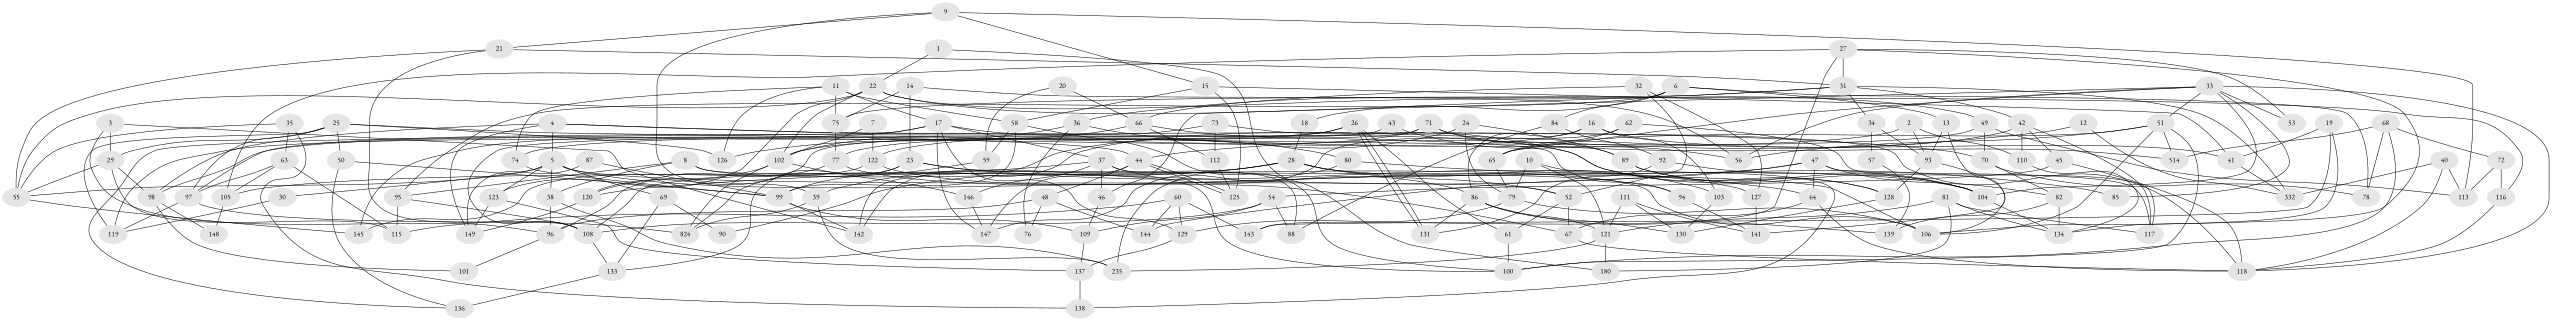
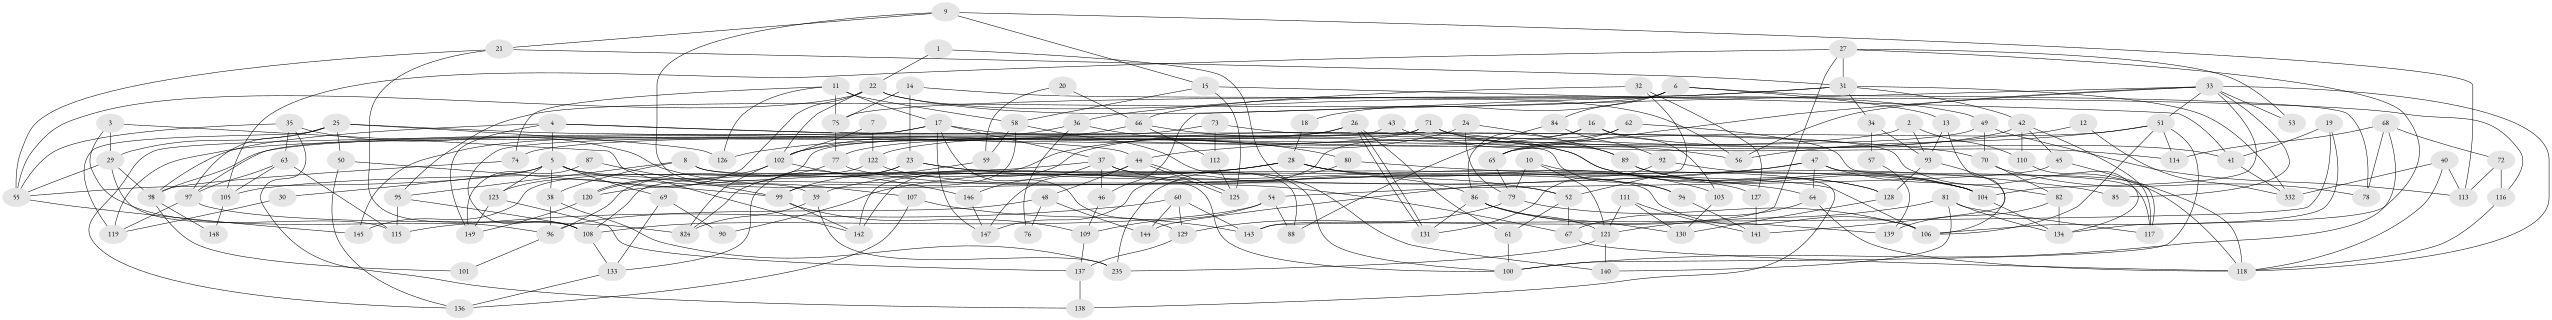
(2174, 160) -> (2174, 160)
(645, 184) -> (331, 173)
none -> (912, 197)
(1606, 272) -> (1606, 272)
